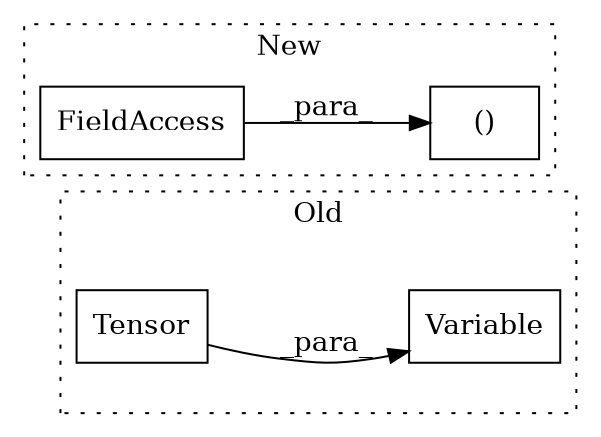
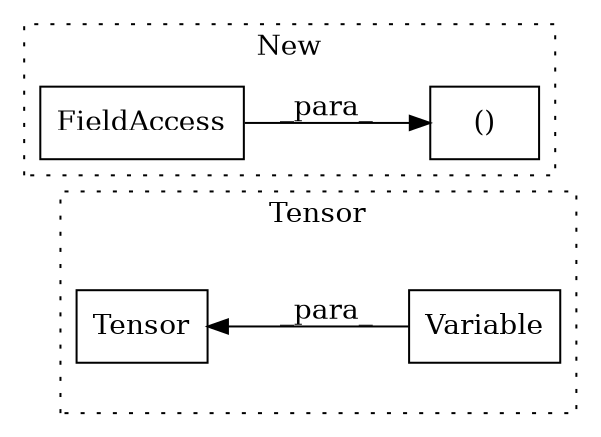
(318, 215) -> (318, 215)
(298, 361) -> (318, 326)
